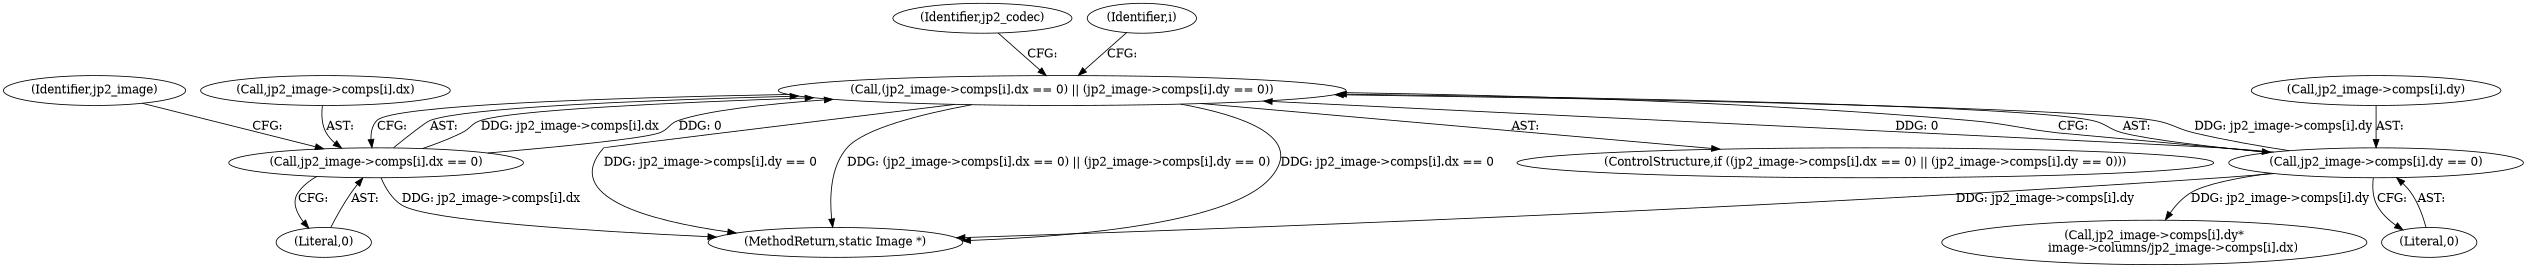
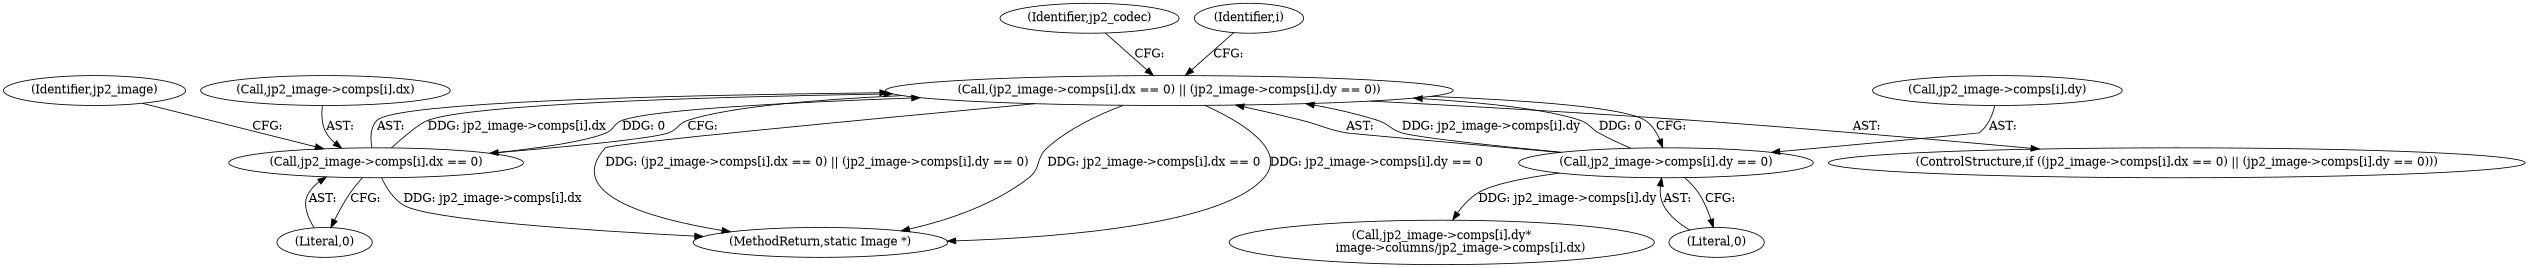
(1620, 211) -> none
